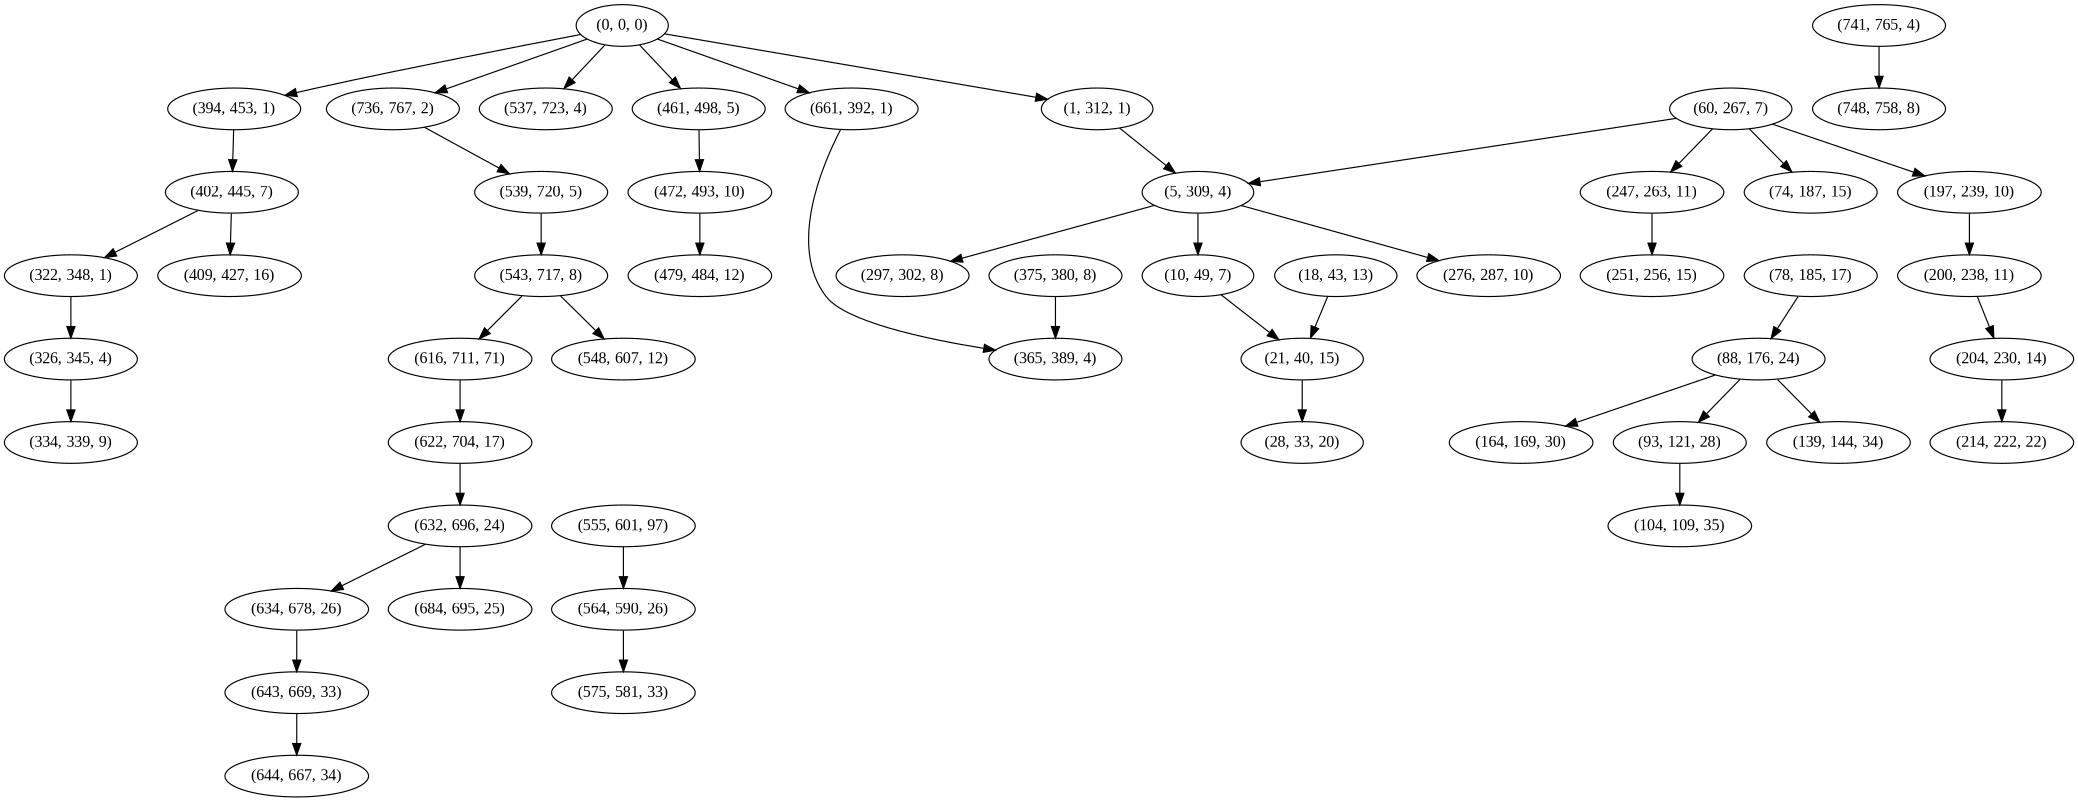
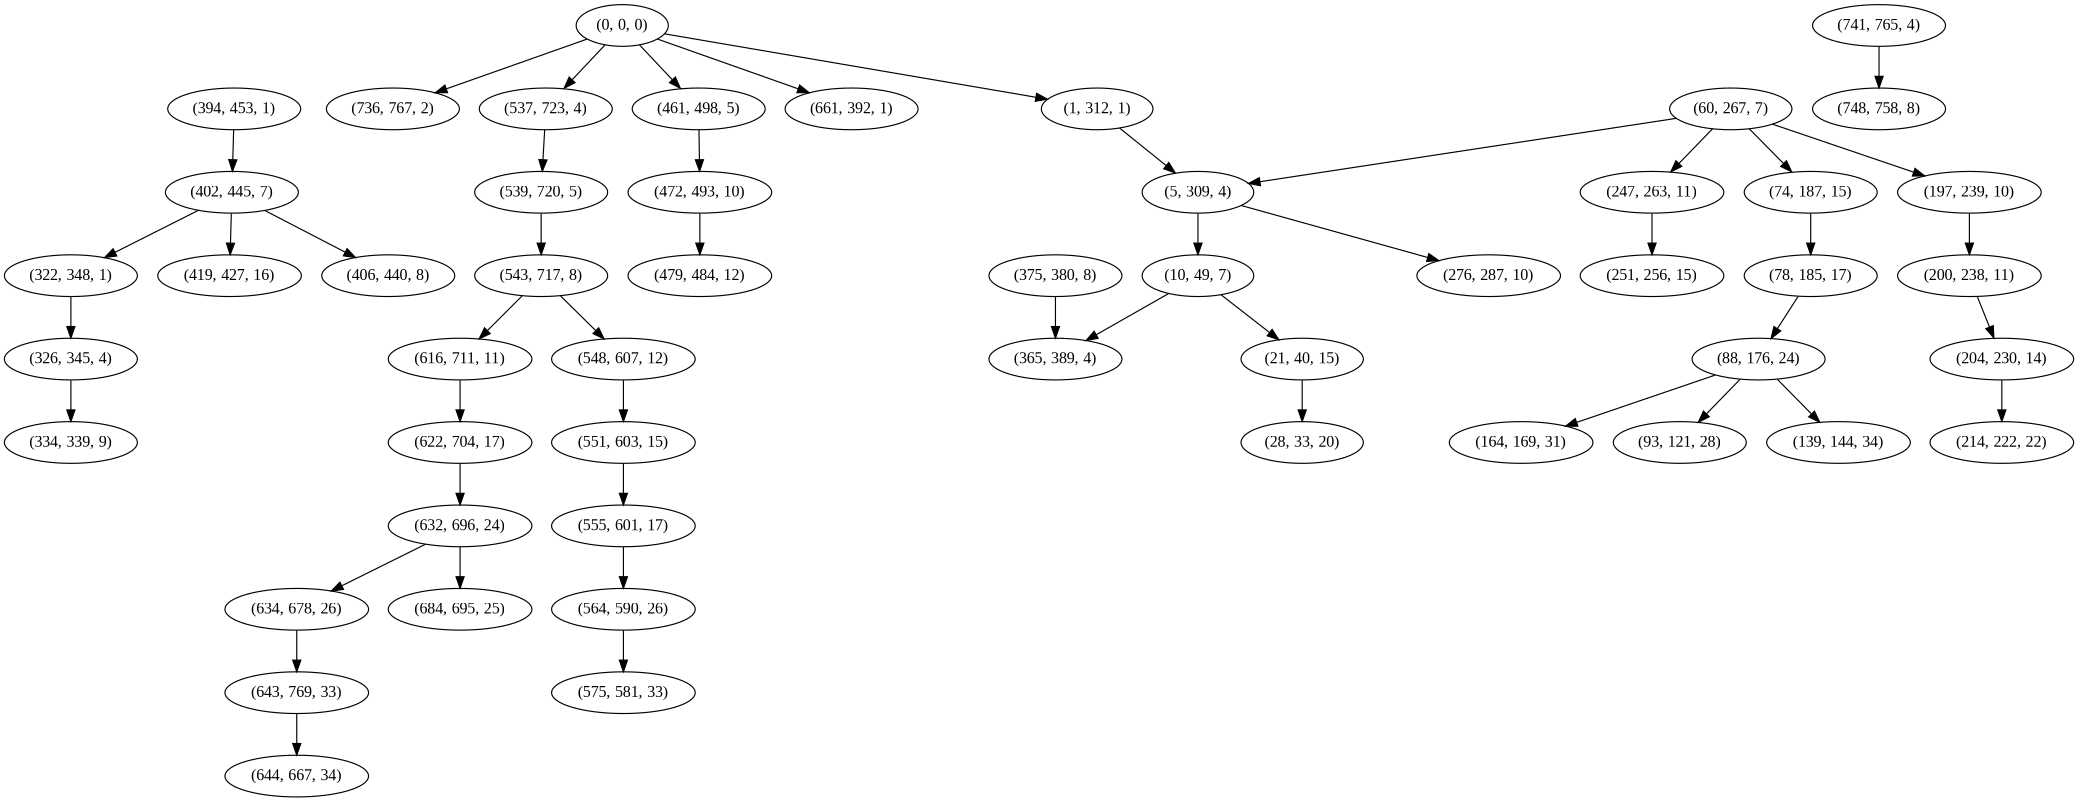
(438, 62) -> none
(462, 148) -> (544, 145)
none -> (1811, 228)
(230, 276) -> (230, 276)
none -> (388, 276)
(903, 276) -> none
(1336, 276) -> none
(824, 293) -> (1133, 314)
(460, 359) -> (460, 359)
none -> (623, 442)
(1521, 442) -> (1521, 442)
(623, 526) -> (623, 526)
(1680, 526) -> none
(297, 693) -> (297, 693)
